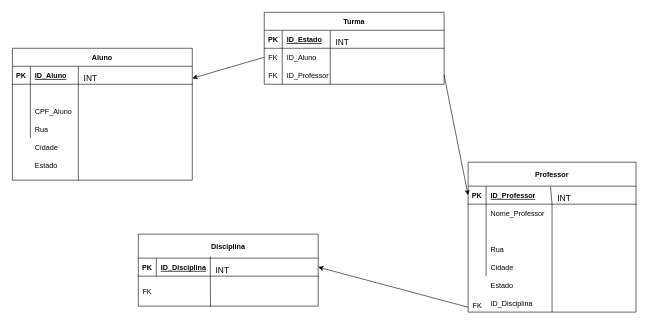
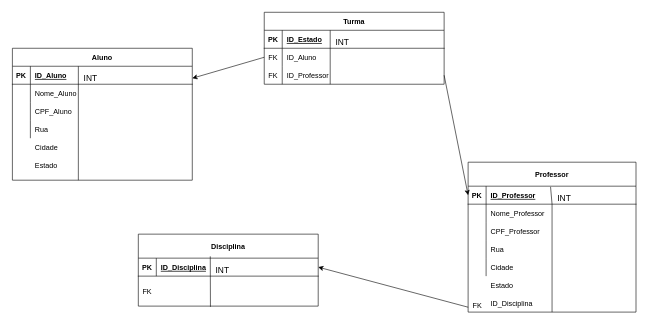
none -> (111, 93)
none -> (561, 231)
